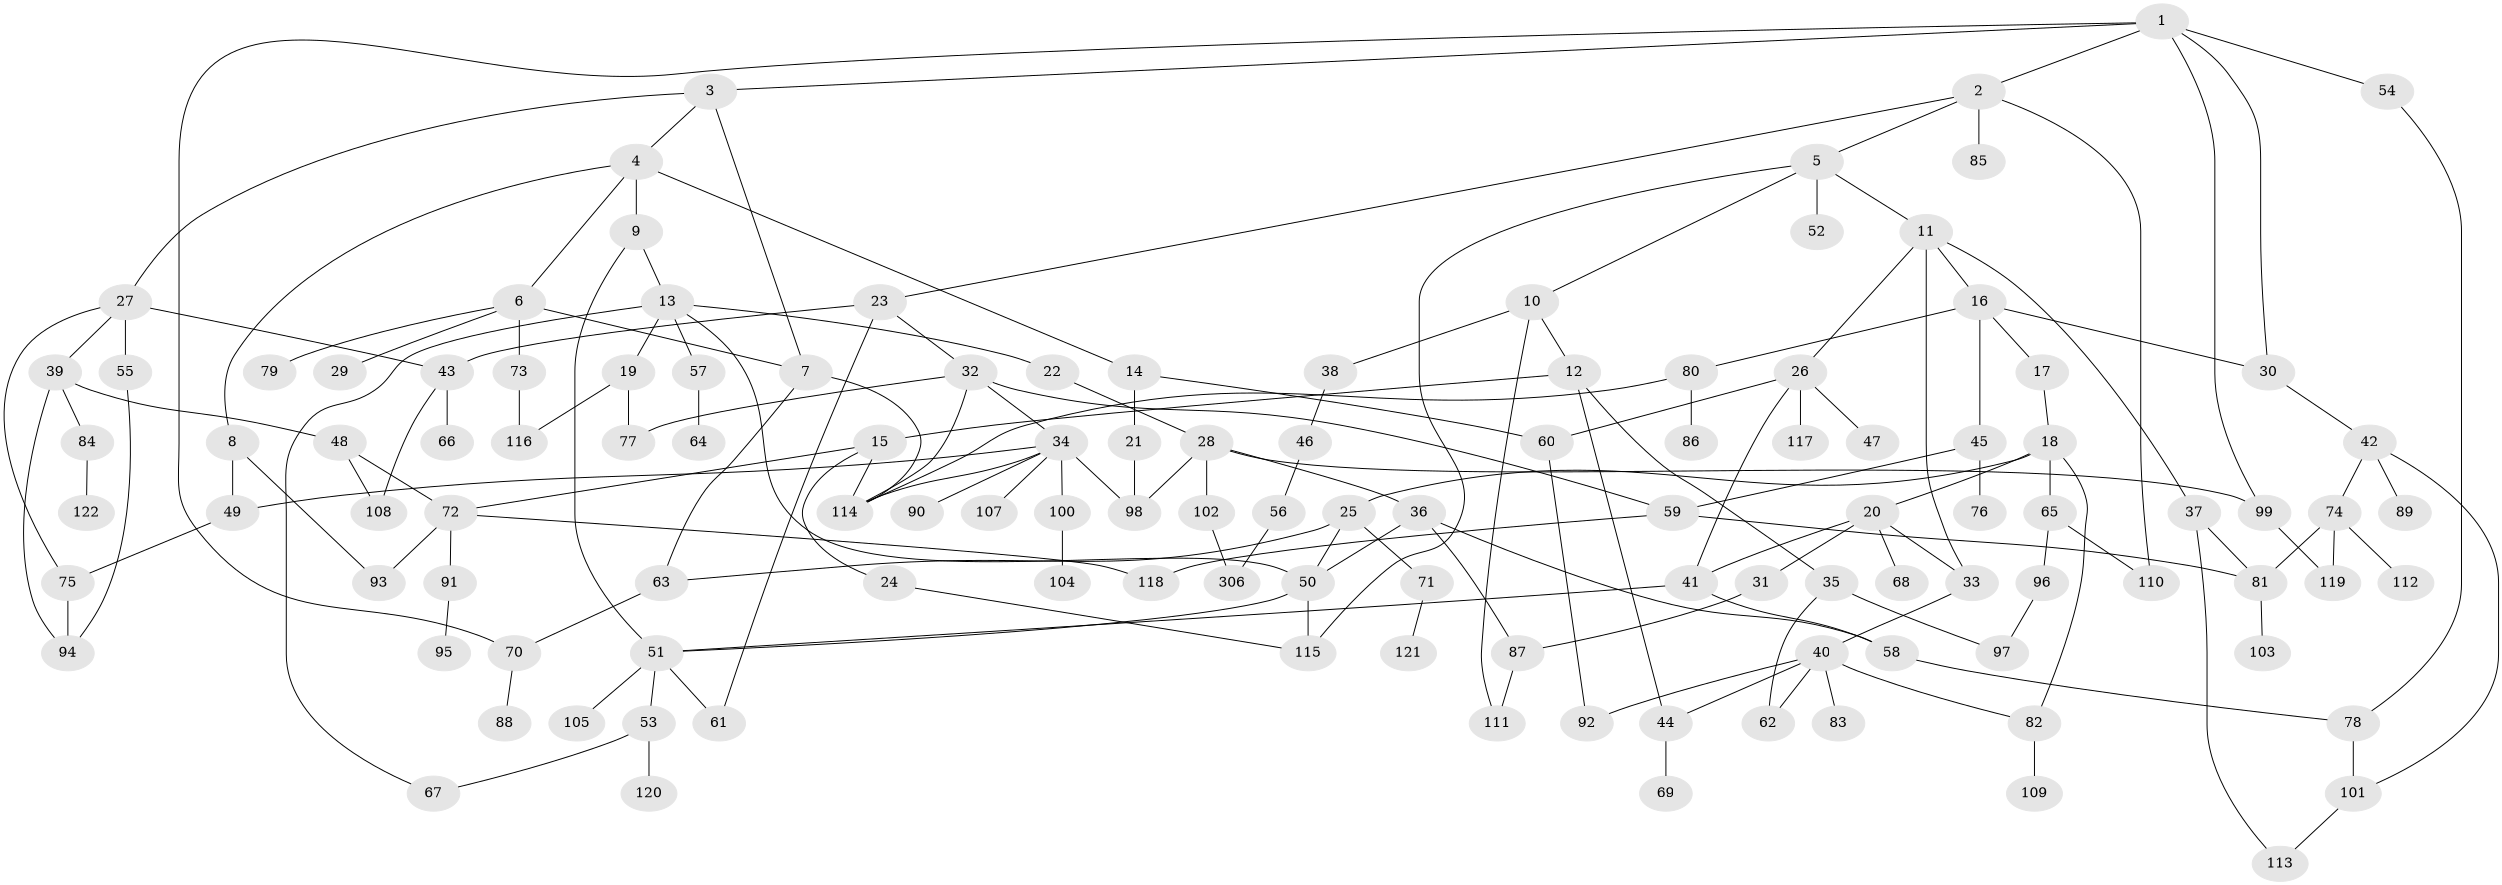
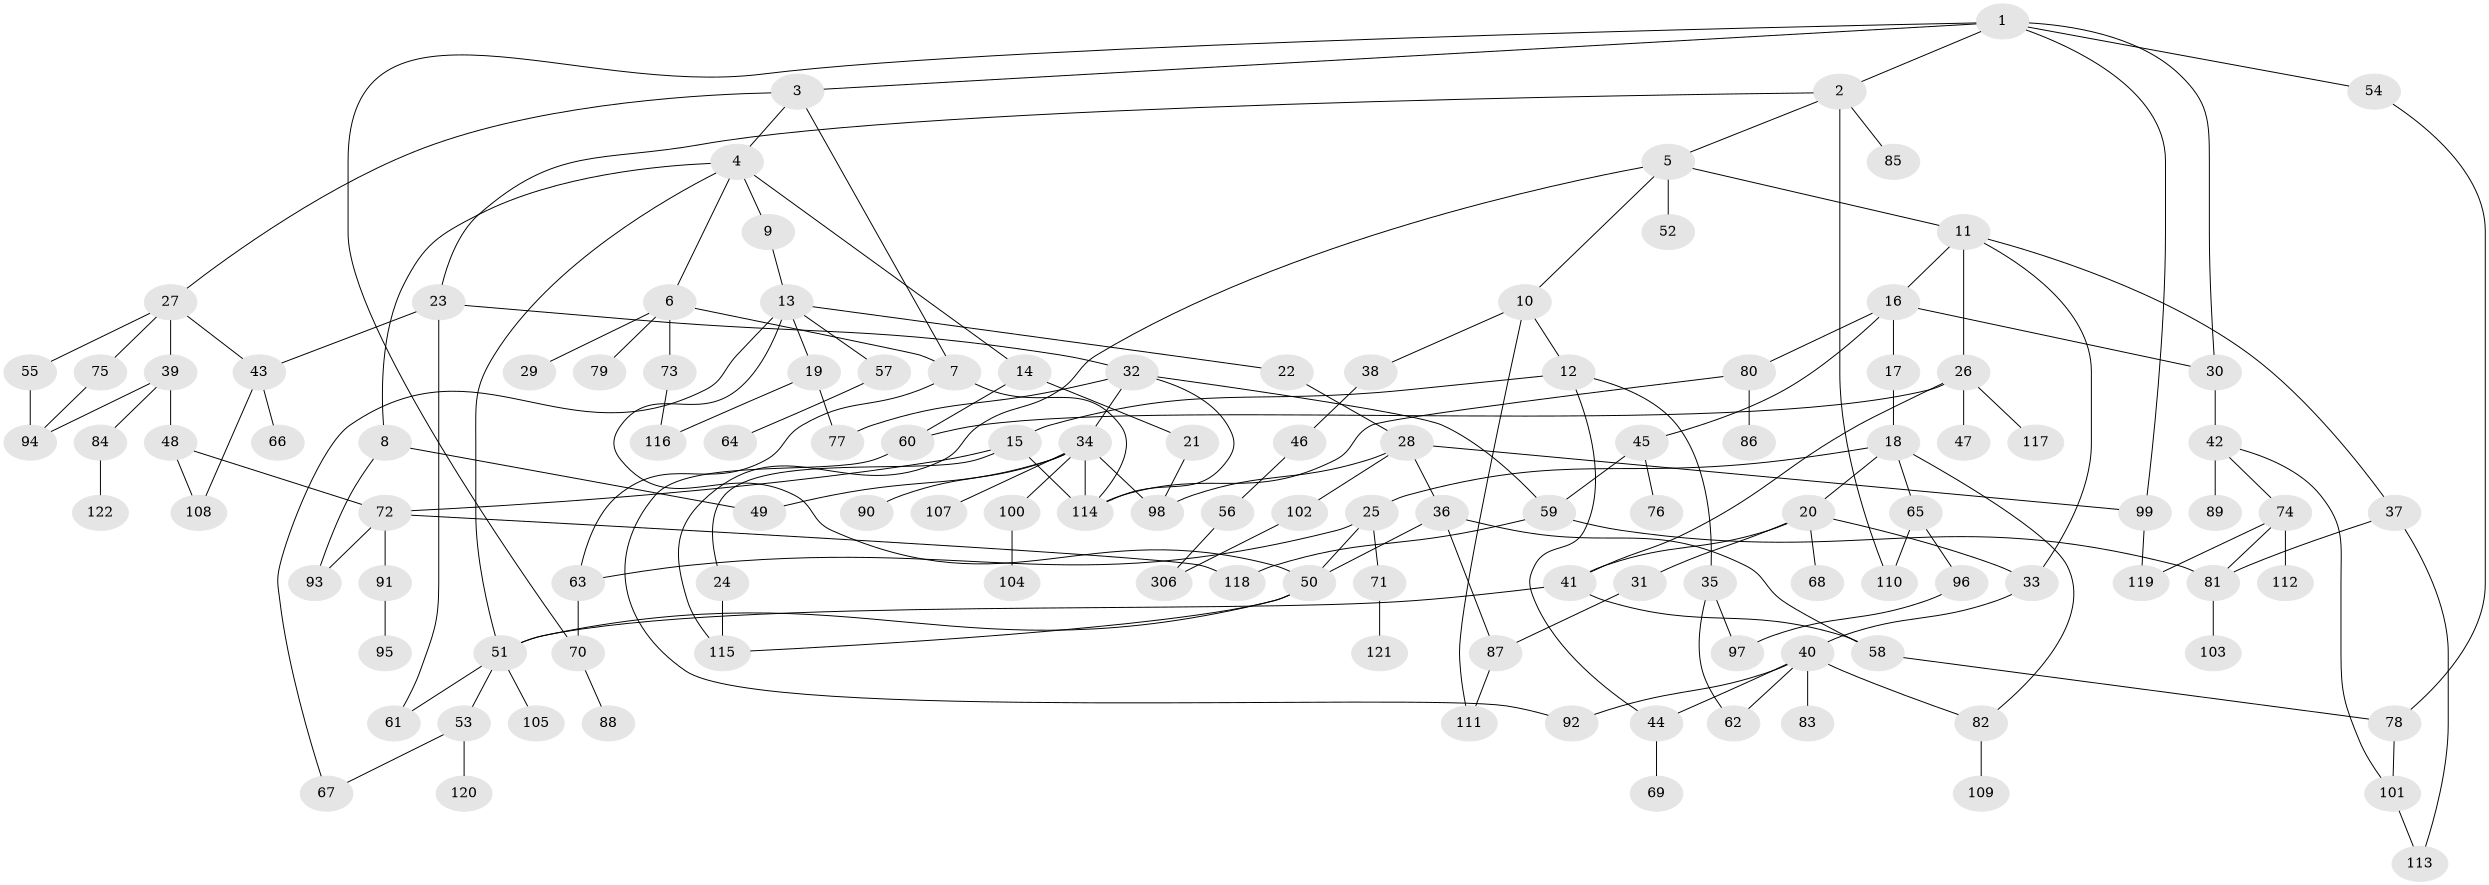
(575, 447) -> (495, 353)
(150, 548) -> none
